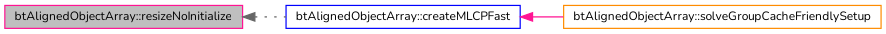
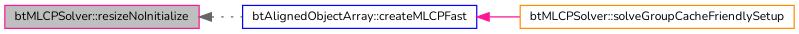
(124, 17) -> (102, 17)
(722, 17) -> (657, 17)
